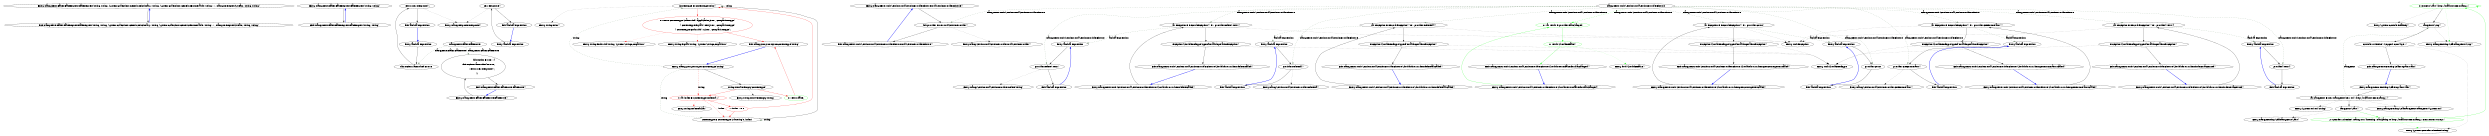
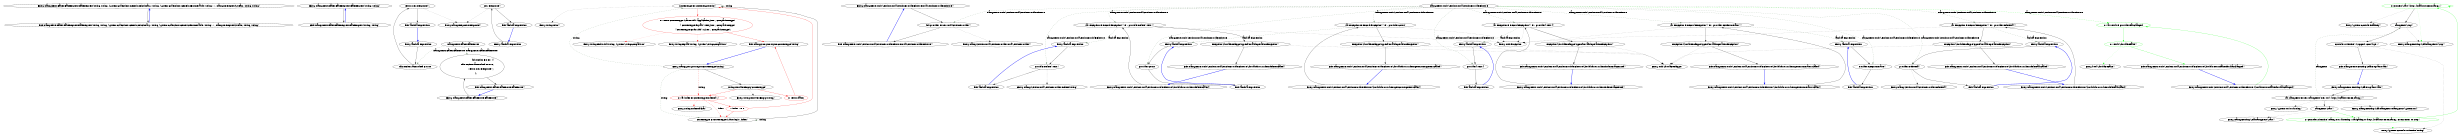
(1881, 87) -> none
(796, 98) -> (796, 98)
